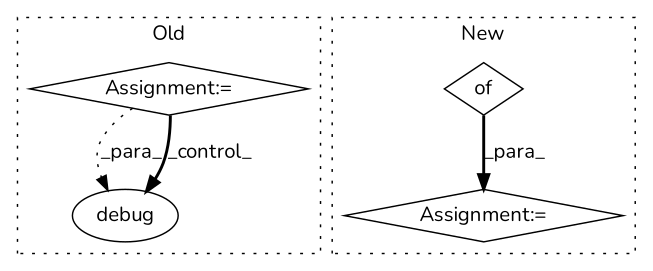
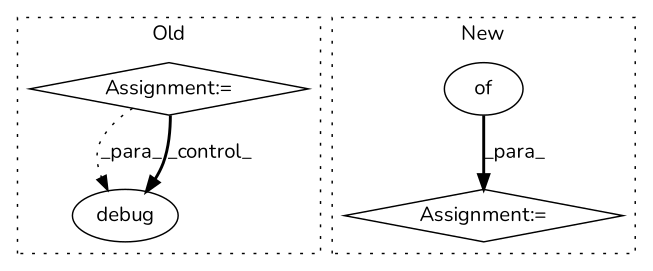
(484, 89) -> (484, 89)
